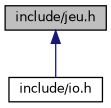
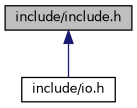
(56, 18) -> (69, 18)
